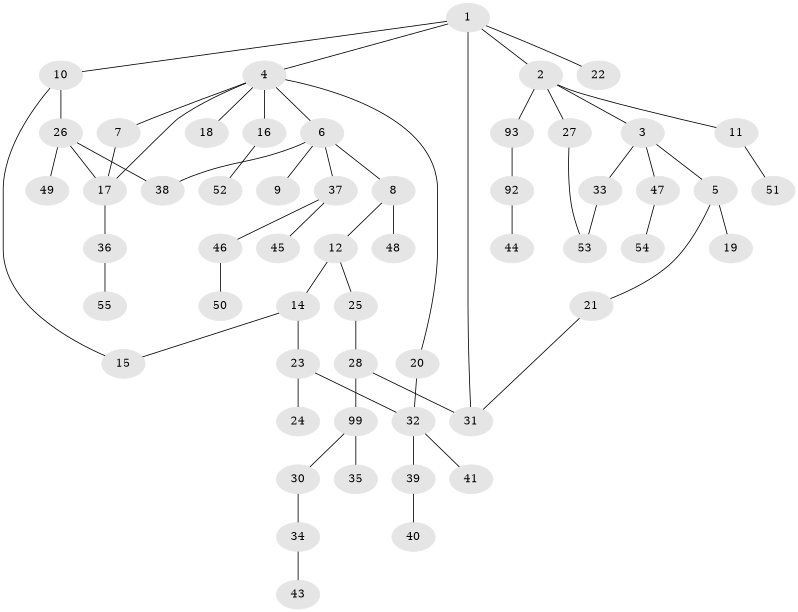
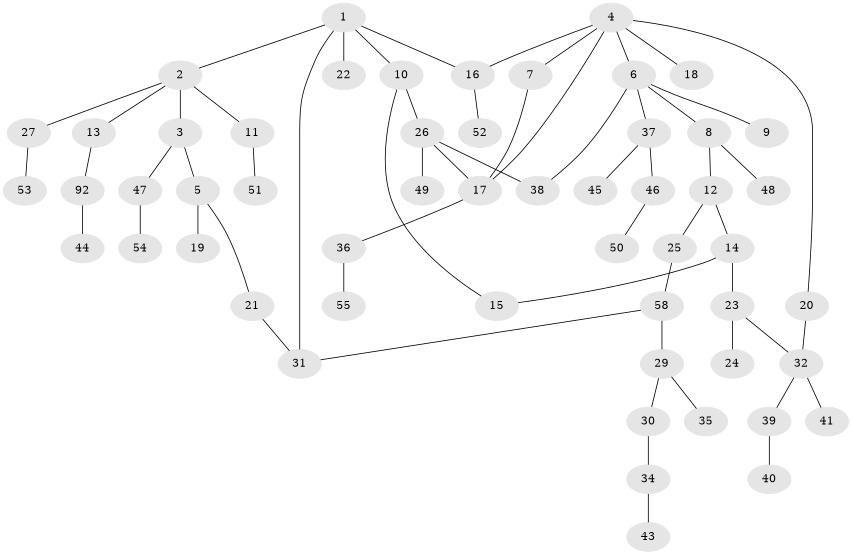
(366, 47) -> (408, 46)
(512, 133) -> (94, 133)
(600, 191) -> none
(356, 364) -> (662, 306)
(356, 422) -> (662, 364)
